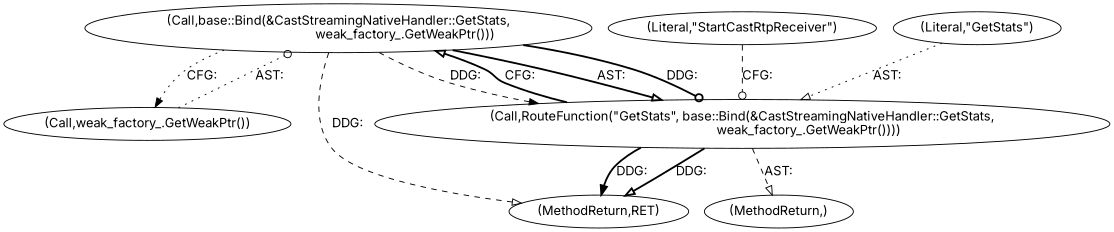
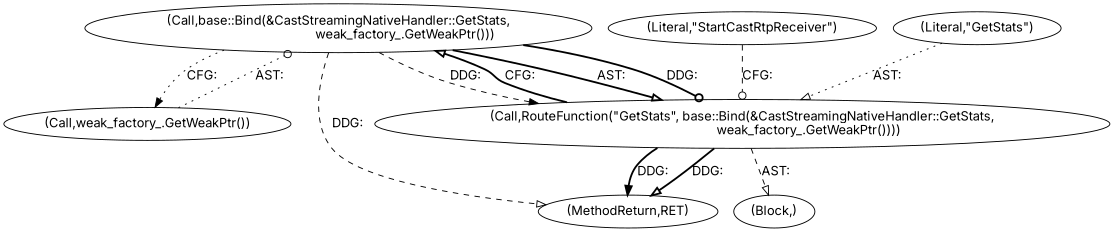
(779, 212) -> (774, 212)
